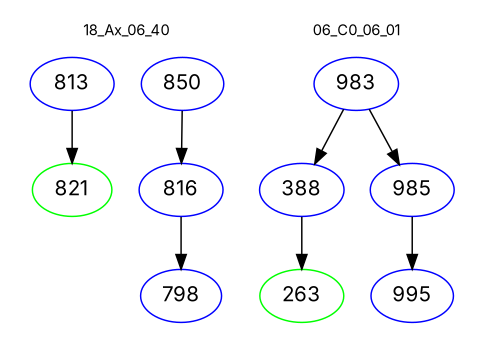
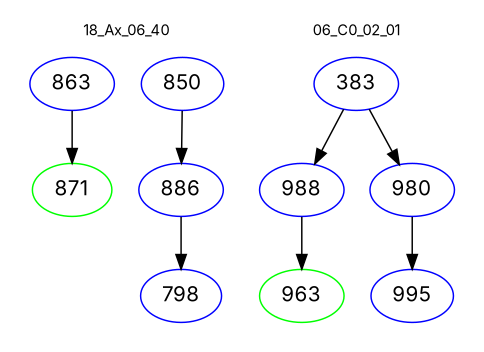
(357, 32) -> (357, 32)
(72, 84) -> (72, 84)
(356, 84) -> (356, 84)
(72, 190) -> (72, 190)
(181, 190) -> (181, 190)
(302, 190) -> (302, 190)
(412, 190) -> (412, 190)
(302, 296) -> (302, 296)
